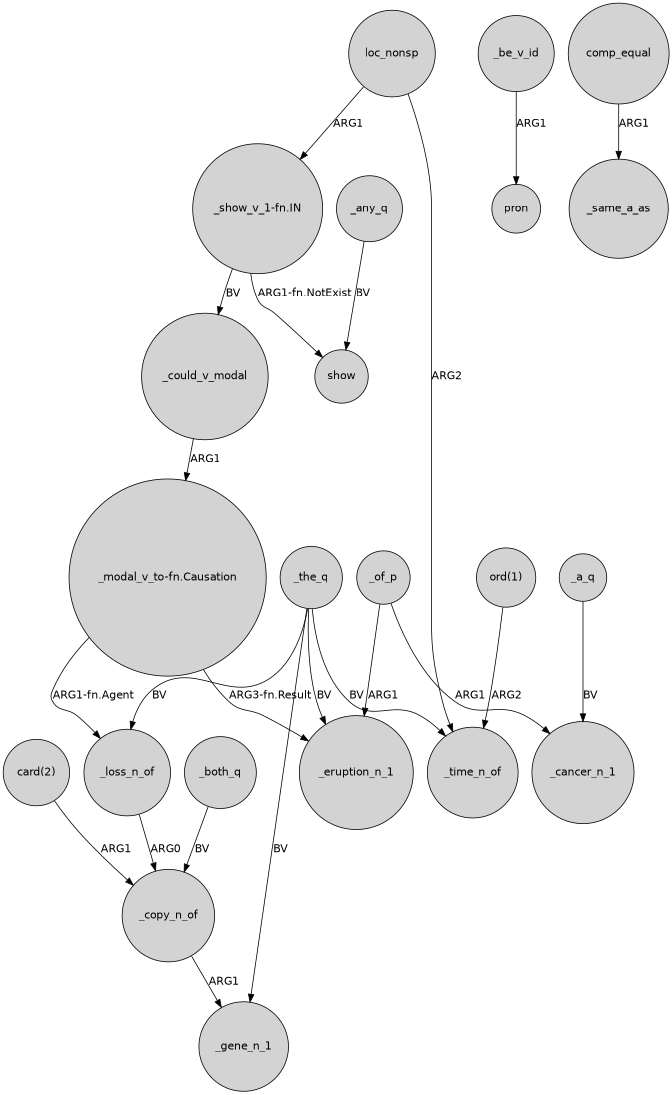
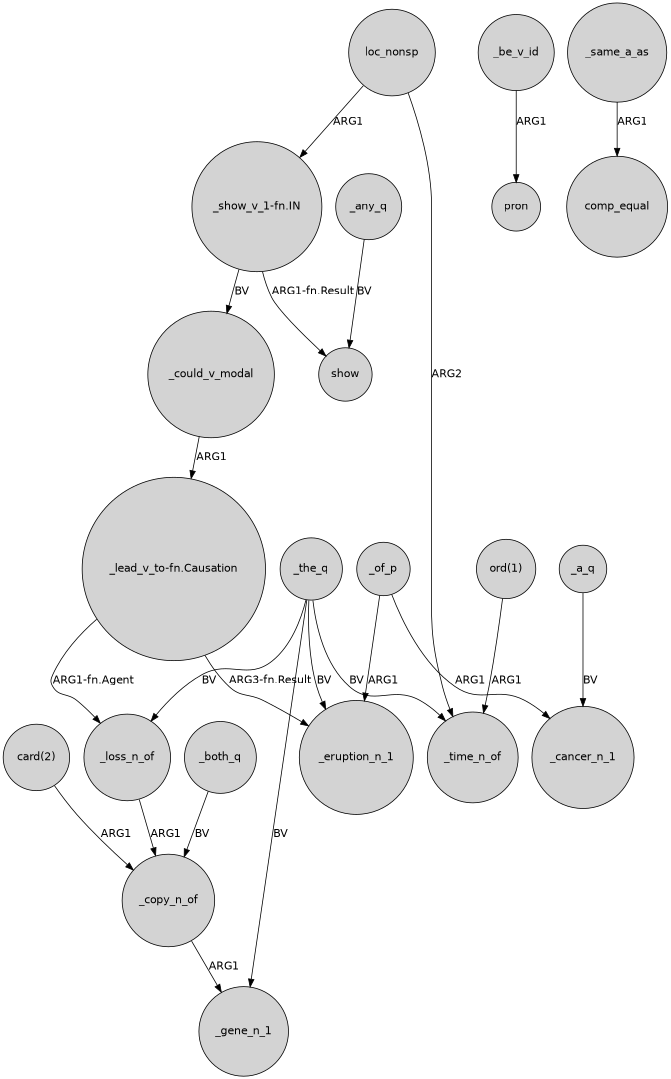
(619, 128) -> (617, 125)
(305, 294) -> (313, 292)
(168, 578) -> (174, 569)
(507, 696) -> (507, 681)
(166, 849) -> (166, 834)
